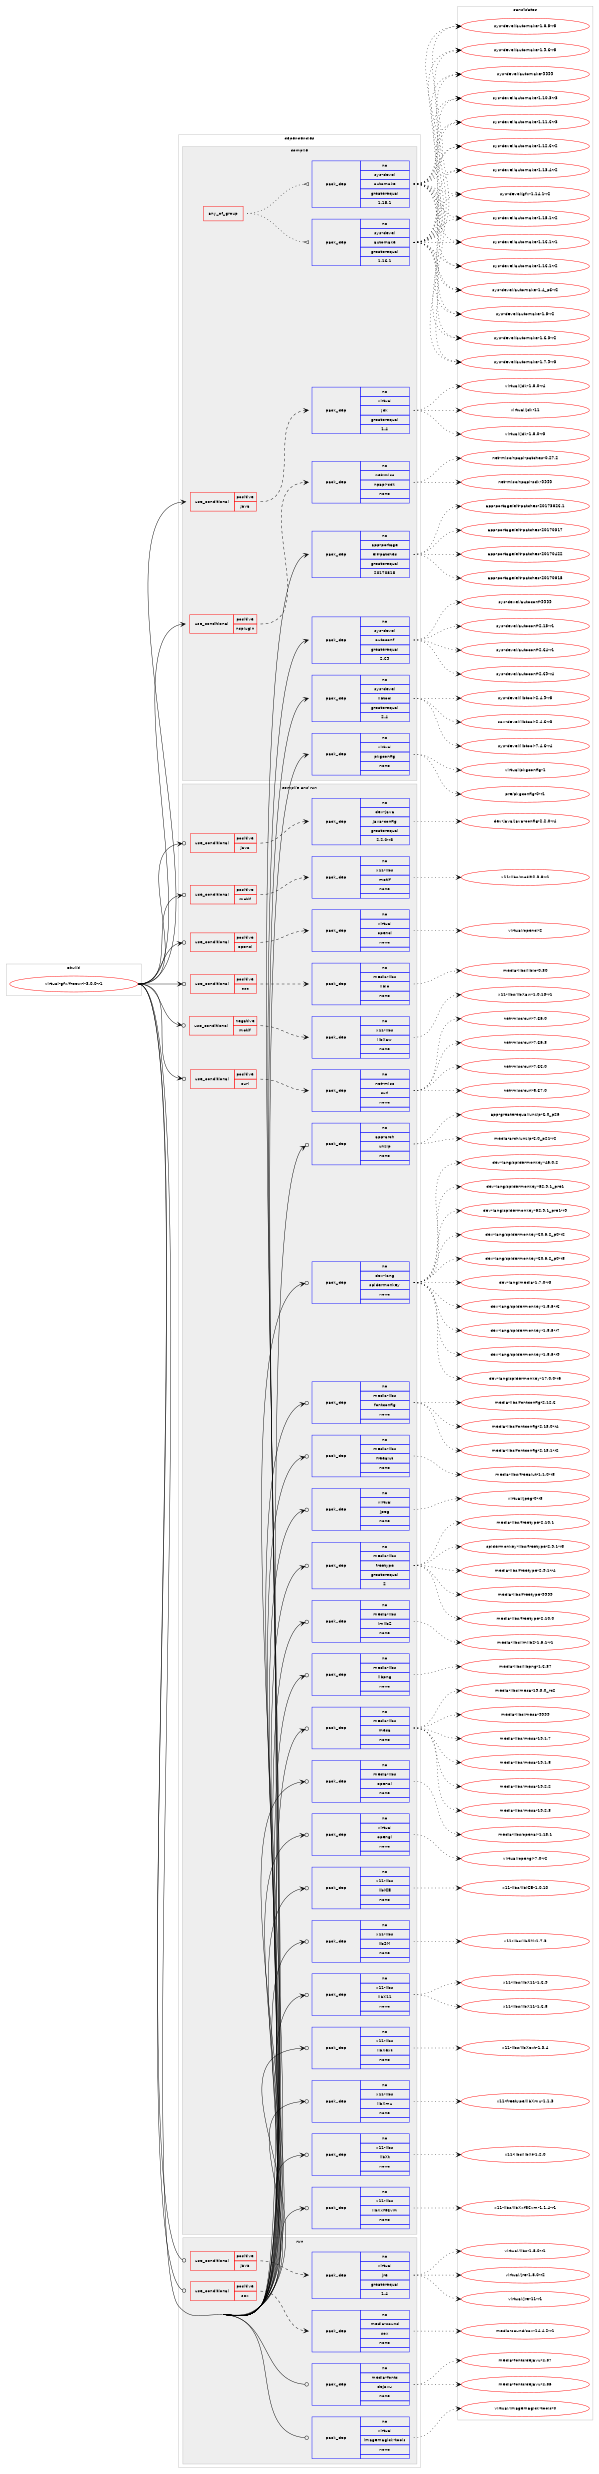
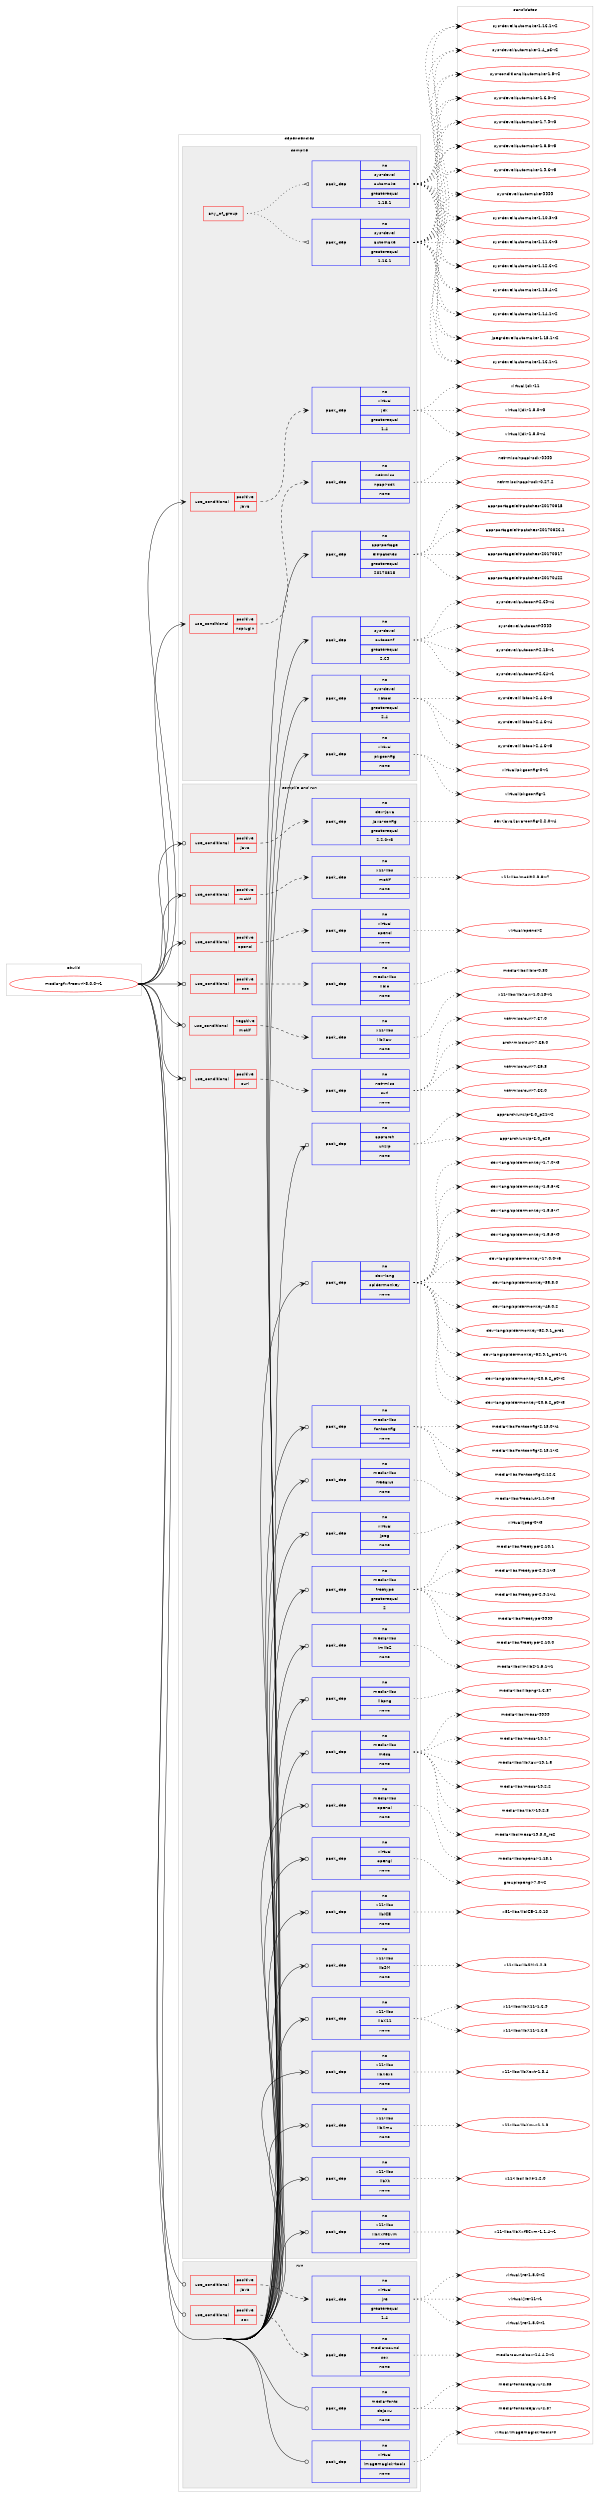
(525, 194) -> (525, 314)
(525, 218) -> (525, 338)
(525, 314) -> (525, 74)
(525, 458) -> (525, 482)
(525, 506) -> (525, 530)
(525, 698) -> (525, 746)
(525, 722) -> (525, 698)
(525, 746) -> (525, 722)
(525, 794) -> (525, 770)
(525, 877) -> (525, 877)
(74, 984) -> (74, 984)
(525, 1019) -> (525, 1043)
(525, 1091) -> (525, 1019)
(525, 1115) -> (525, 1139)
(525, 1139) -> (525, 1115)
(525, 1211) -> (525, 1355)
none -> (525, 1283)
(525, 1283) -> (525, 1163)
(525, 1547) -> (525, 1571)
(525, 1763) -> (525, 1763)
(525, 1811) -> (525, 1811)
(525, 1859) -> (525, 1883)
(525, 1888) -> (525, 1912)
(525, 1941) -> (525, 1965)
(525, 2101) -> (525, 2125)
(525, 2251) -> (525, 2323)
